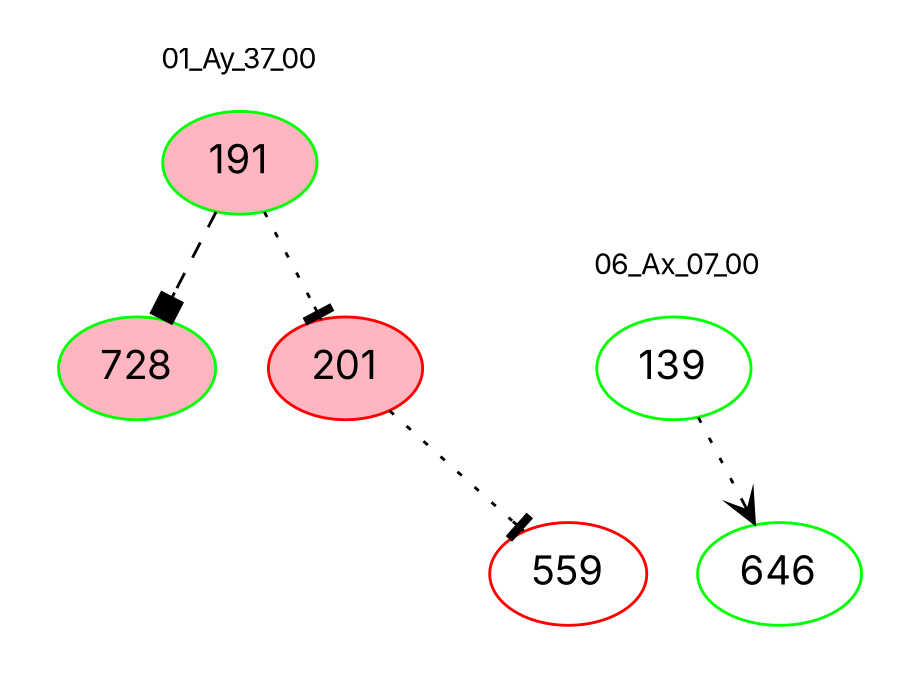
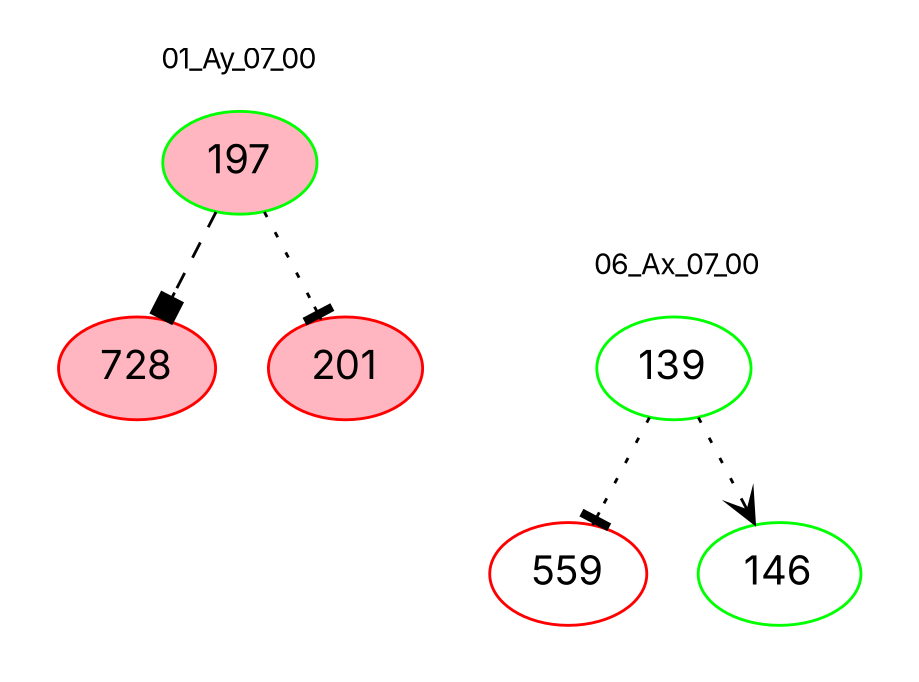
(240, 61) -> (240, 61)
(240, 163) -> (240, 163)
(137, 368) -> (137, 368)
(451, 466) -> (625, 465)
(780, 574) -> (780, 574)
